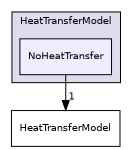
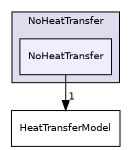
(66, 21) -> (66, 21)
